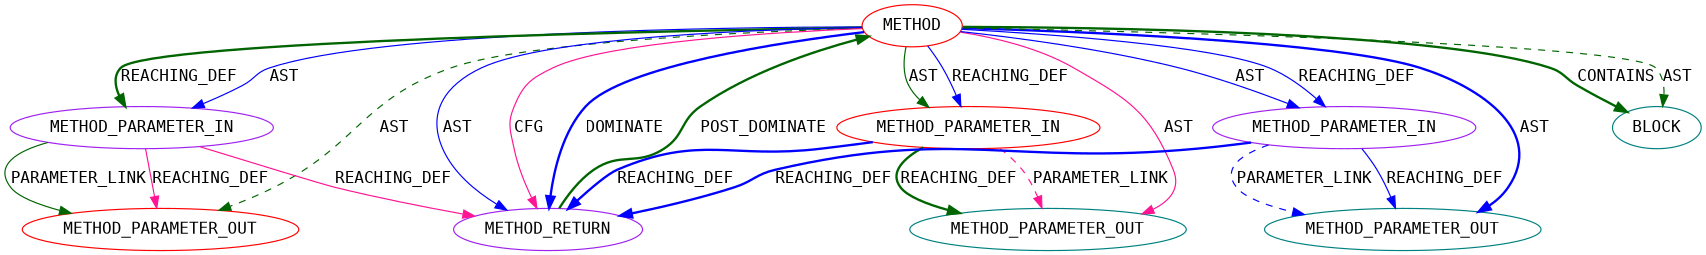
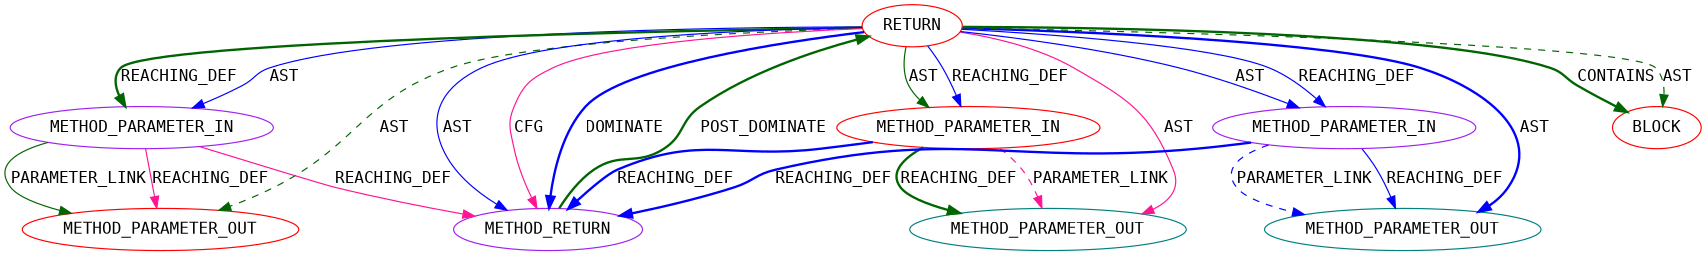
(912, 26) -> (912, 26)
(1657, 128) -> (1657, 128)
